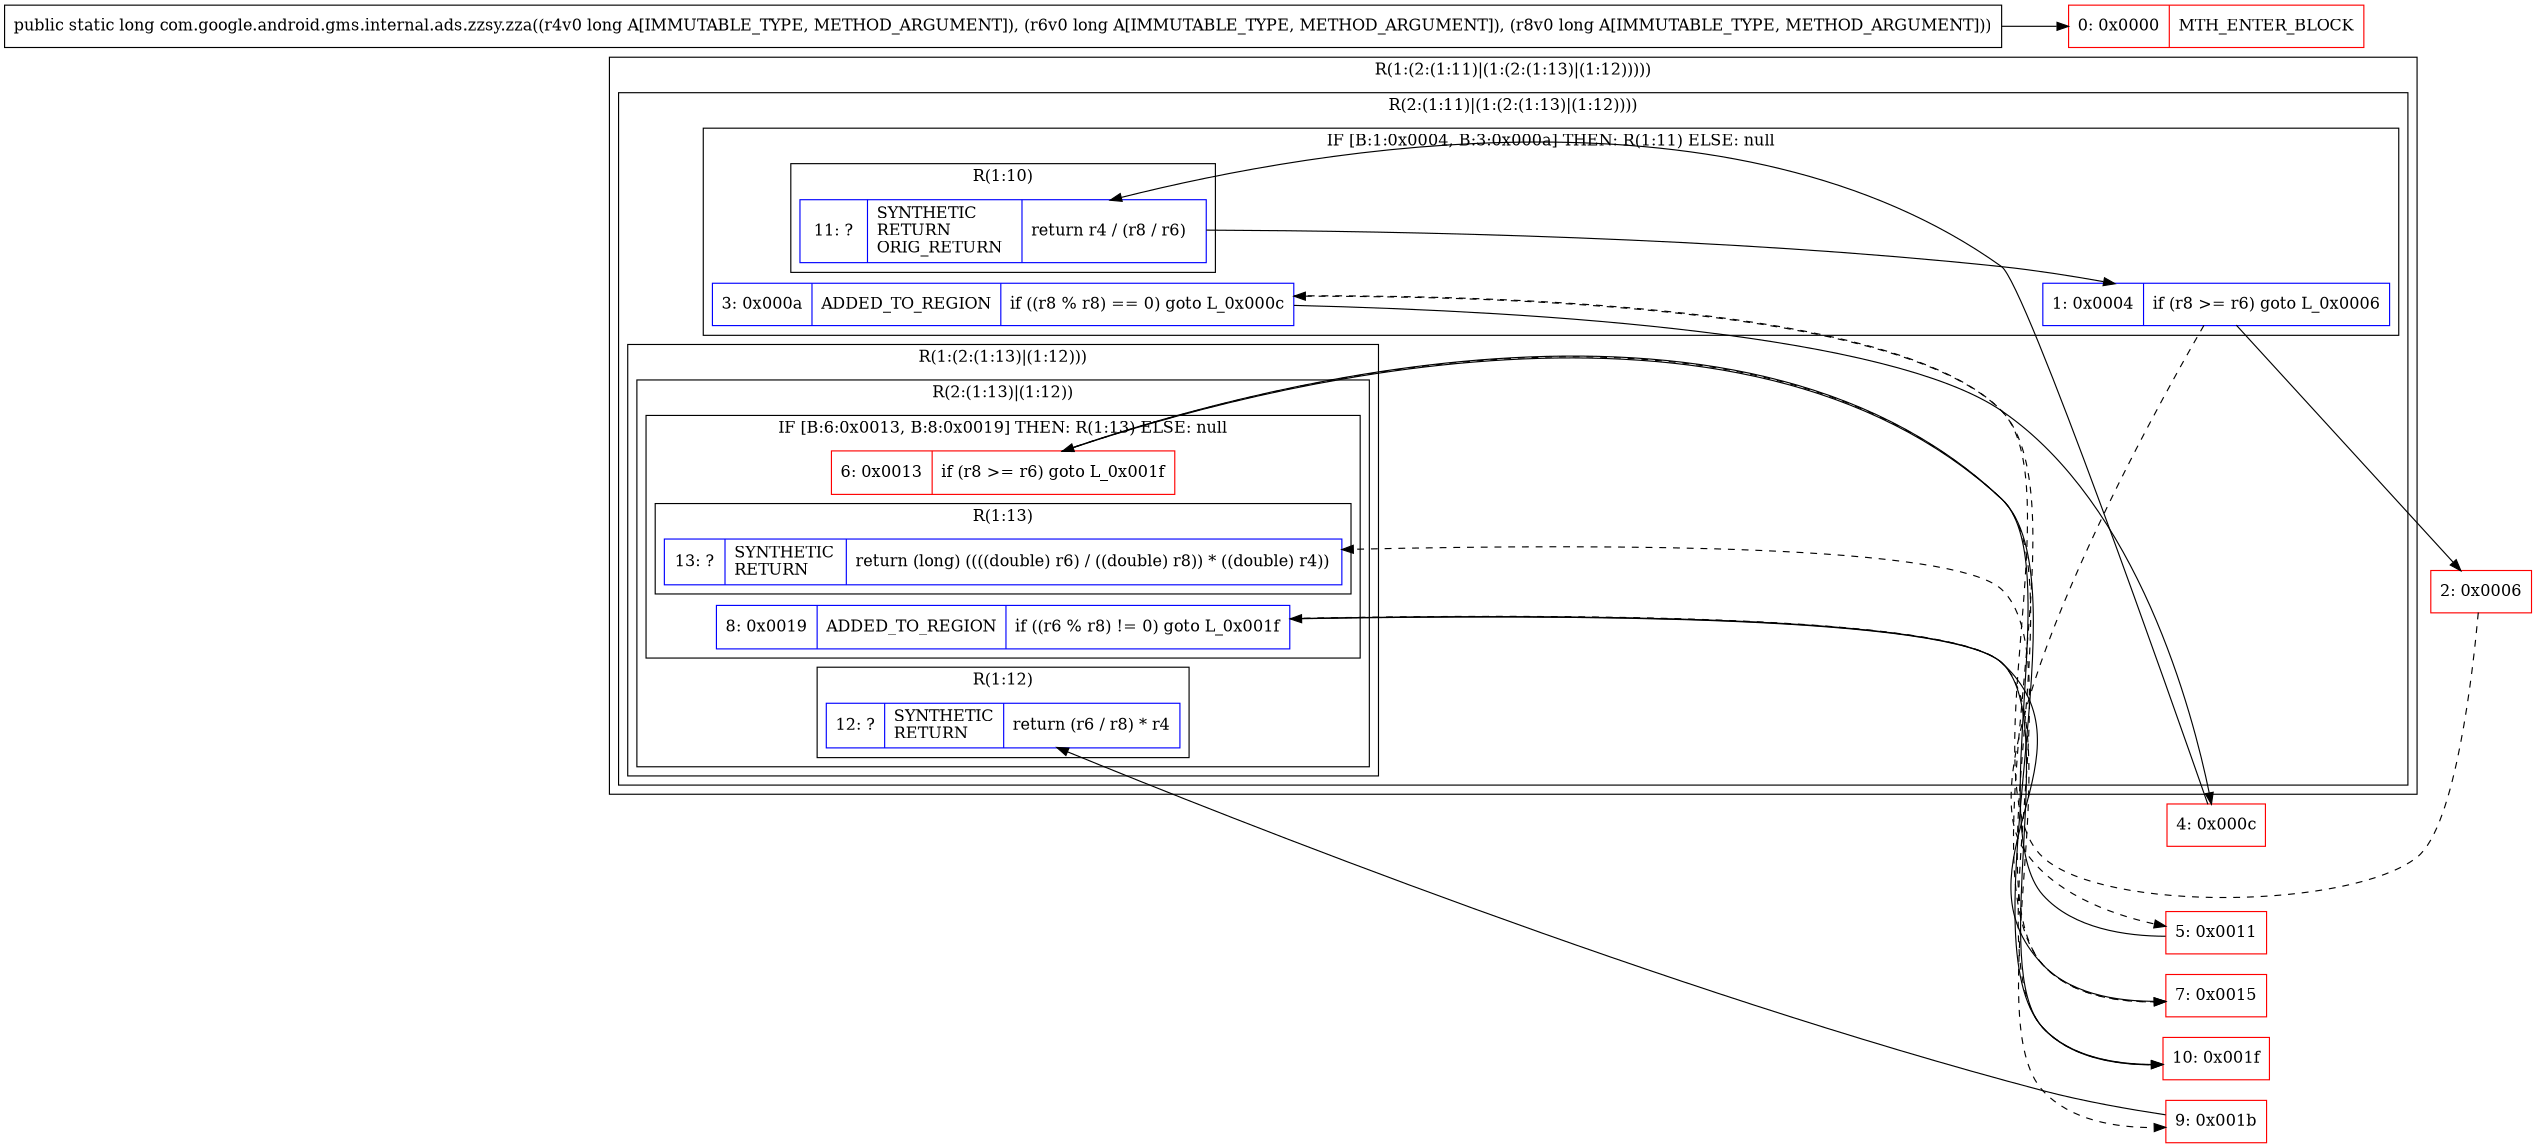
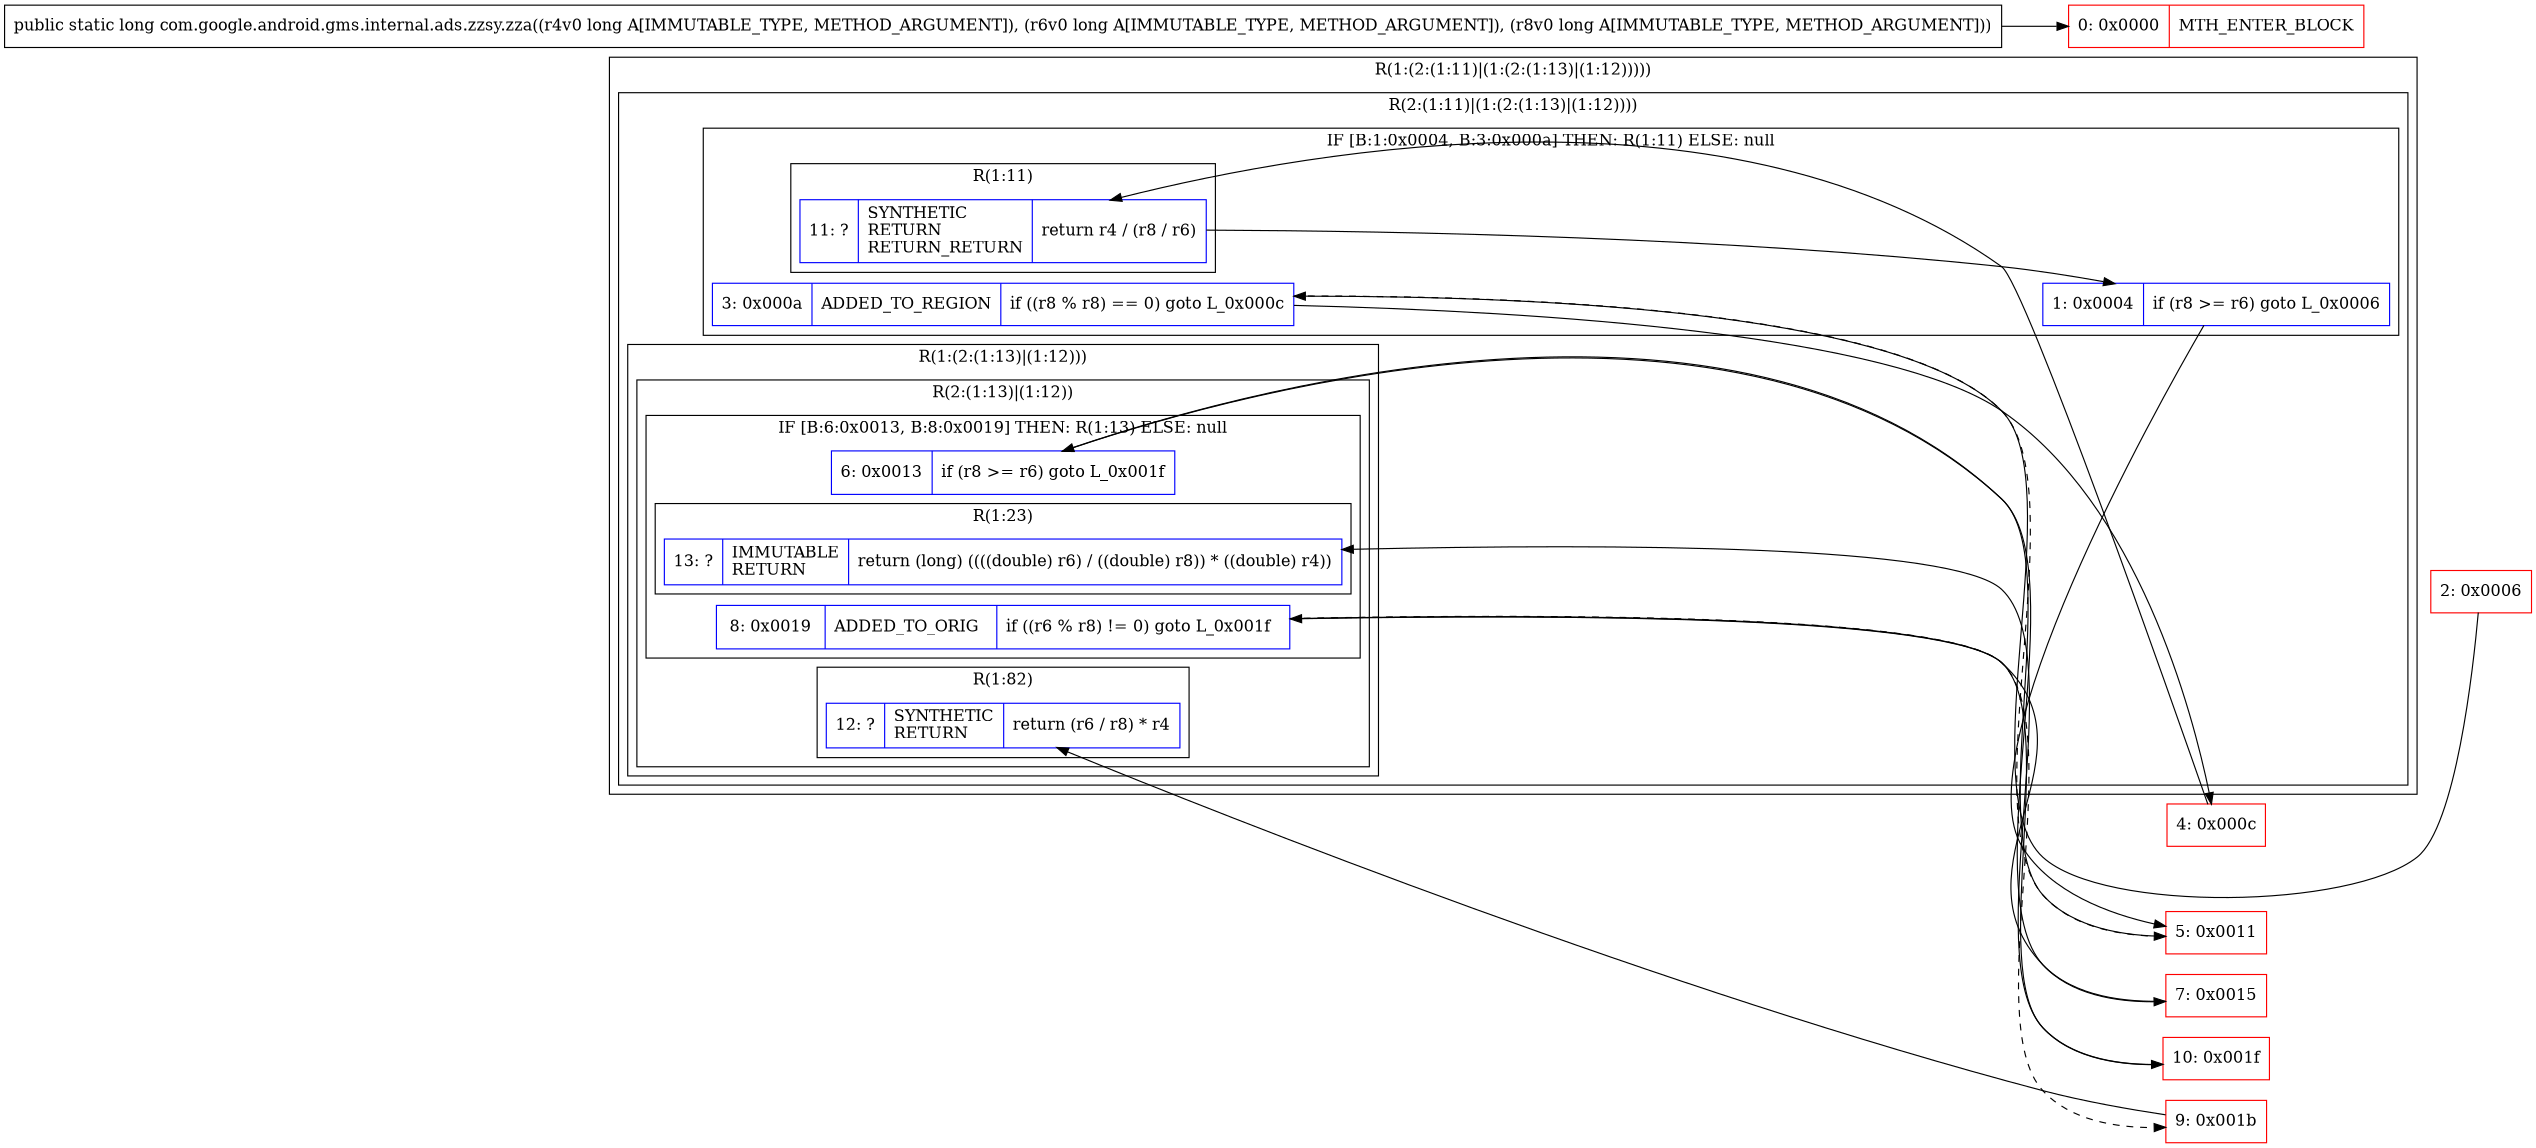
(1003, 177) -> (1003, 177)
(940, 248) -> (945, 248)
(1985, 399) -> (1956, 379)
(1836, 403) -> (1836, 403)
(1864, 412) -> none
(2345, 444) -> none
(1003, 473) -> (1003, 473)
(1003, 517) -> (1003, 517)
(785, 553) -> (786, 553)
(1967, 574) -> (1967, 574)
(912, 627) -> (907, 627)
(2046, 649) -> (2046, 649)
(1003, 680) -> (1003, 680)
(2050, 861) -> (2050, 861)
